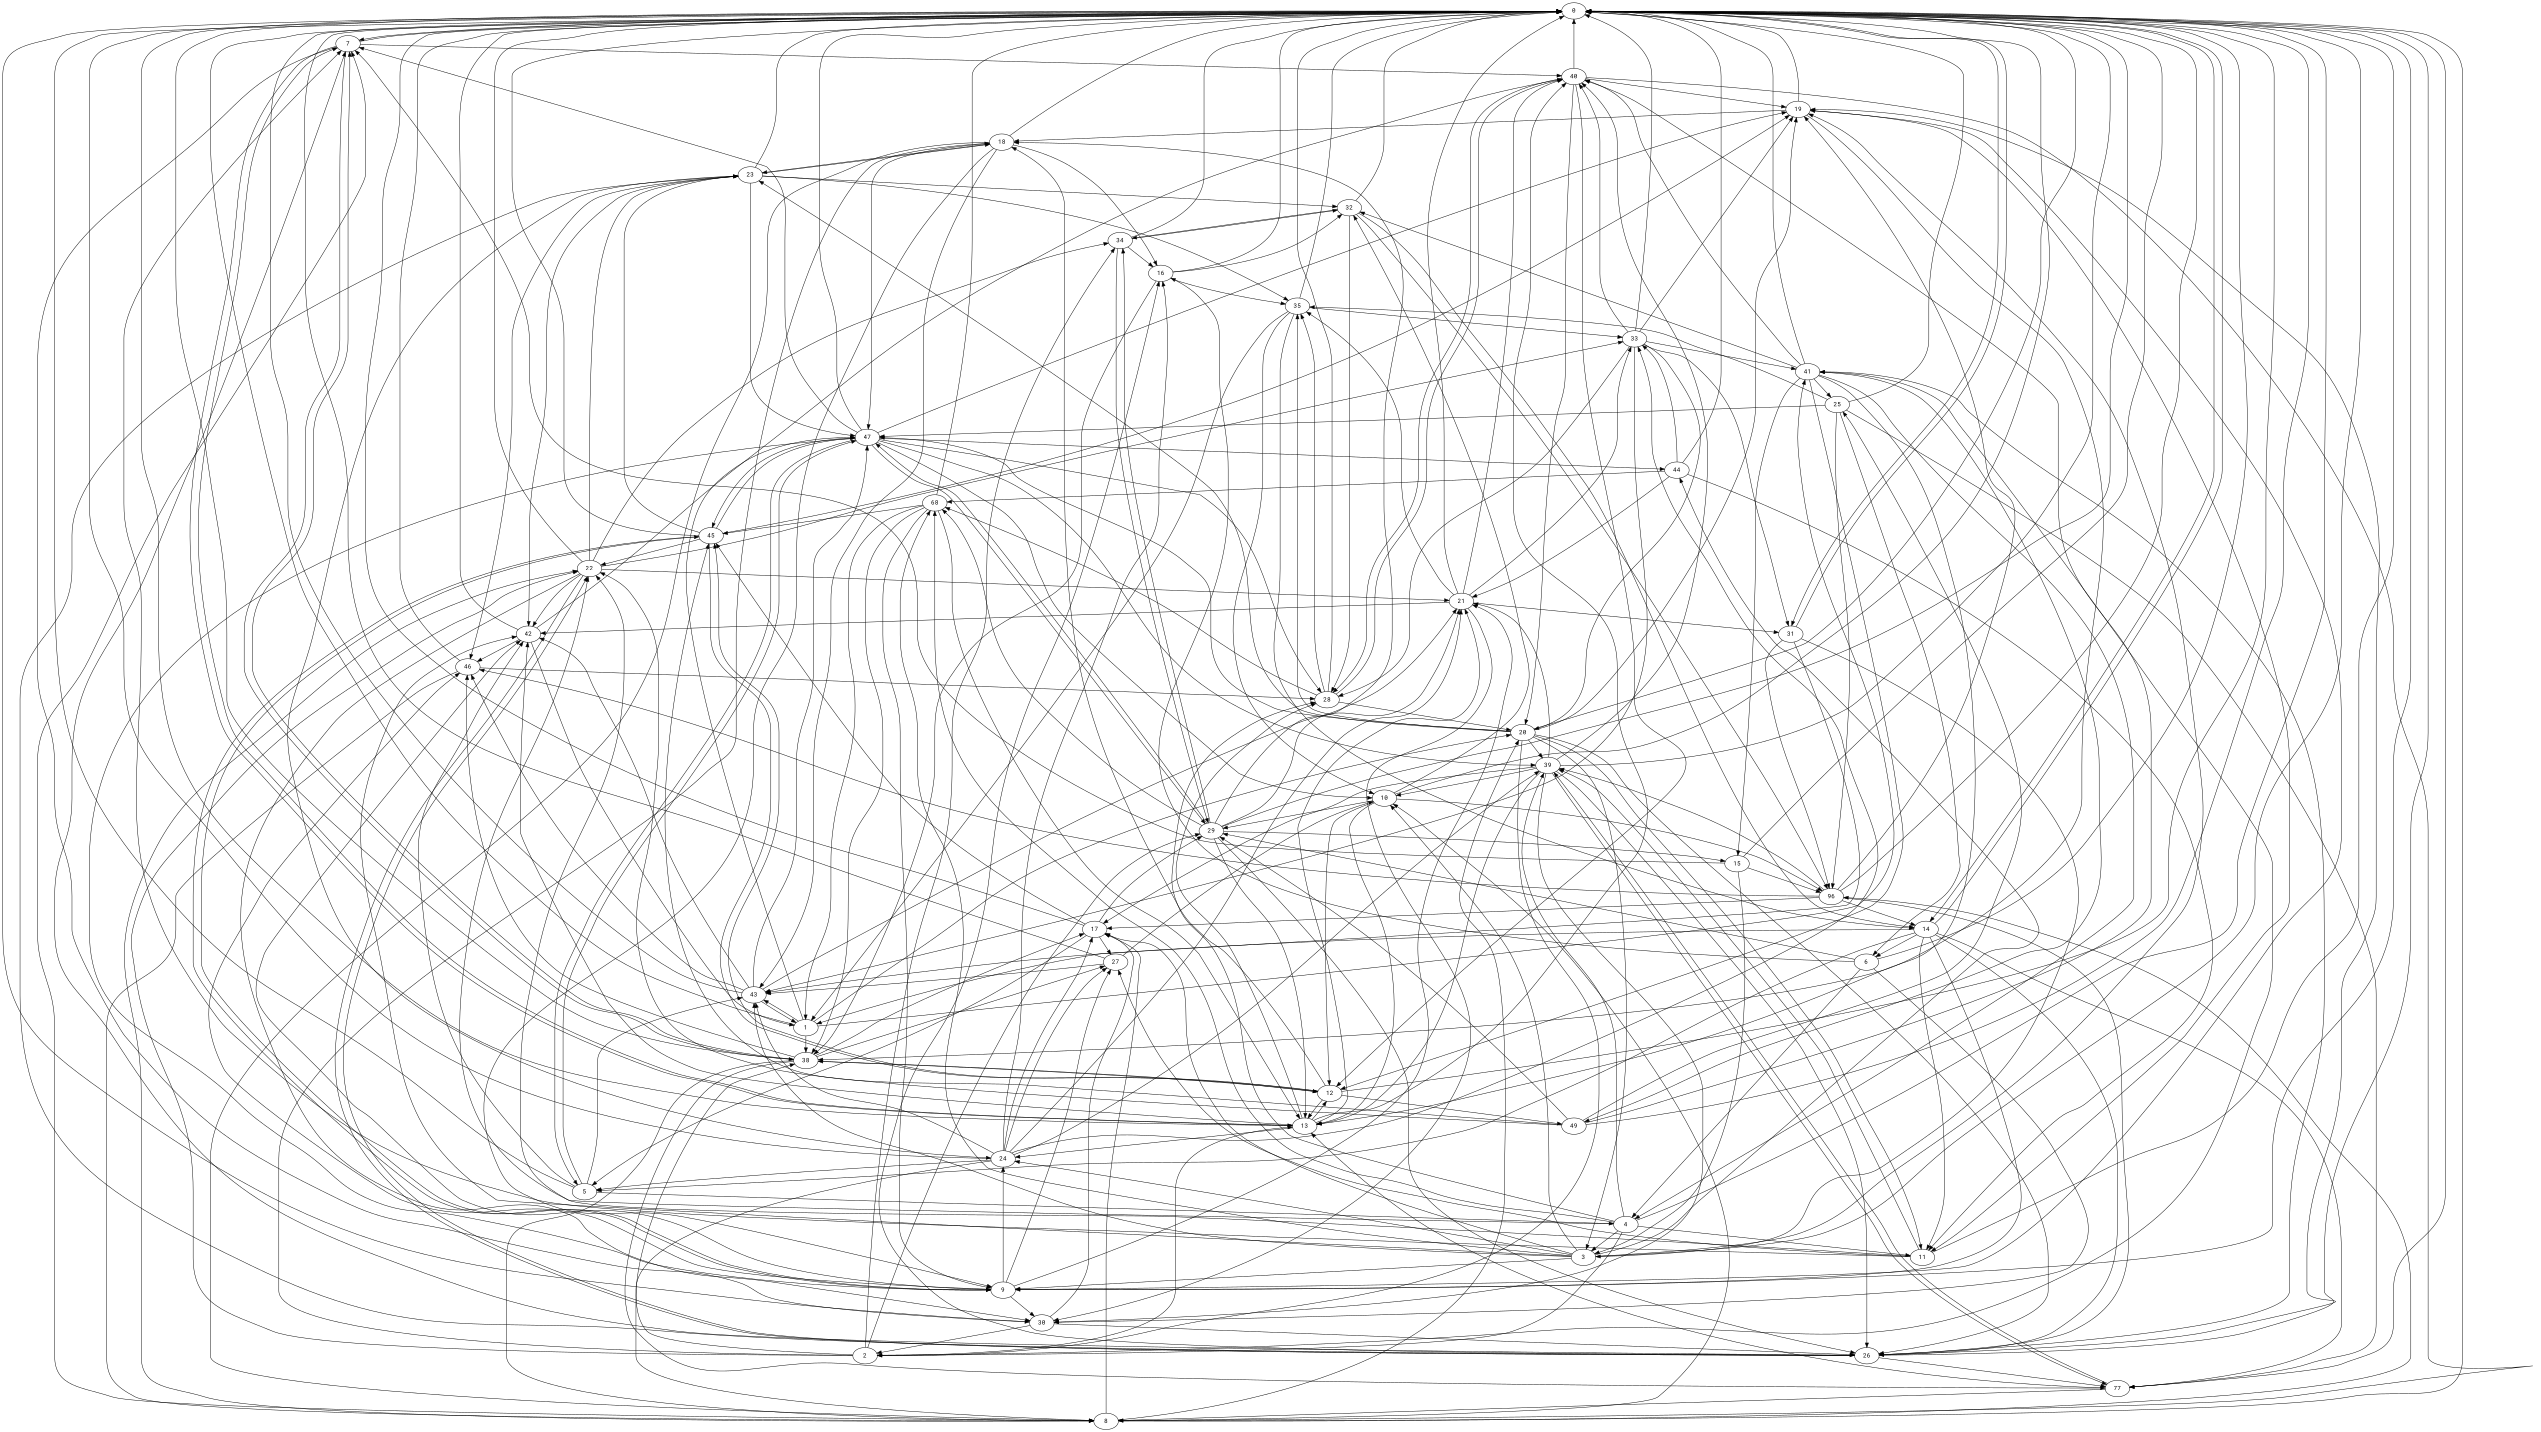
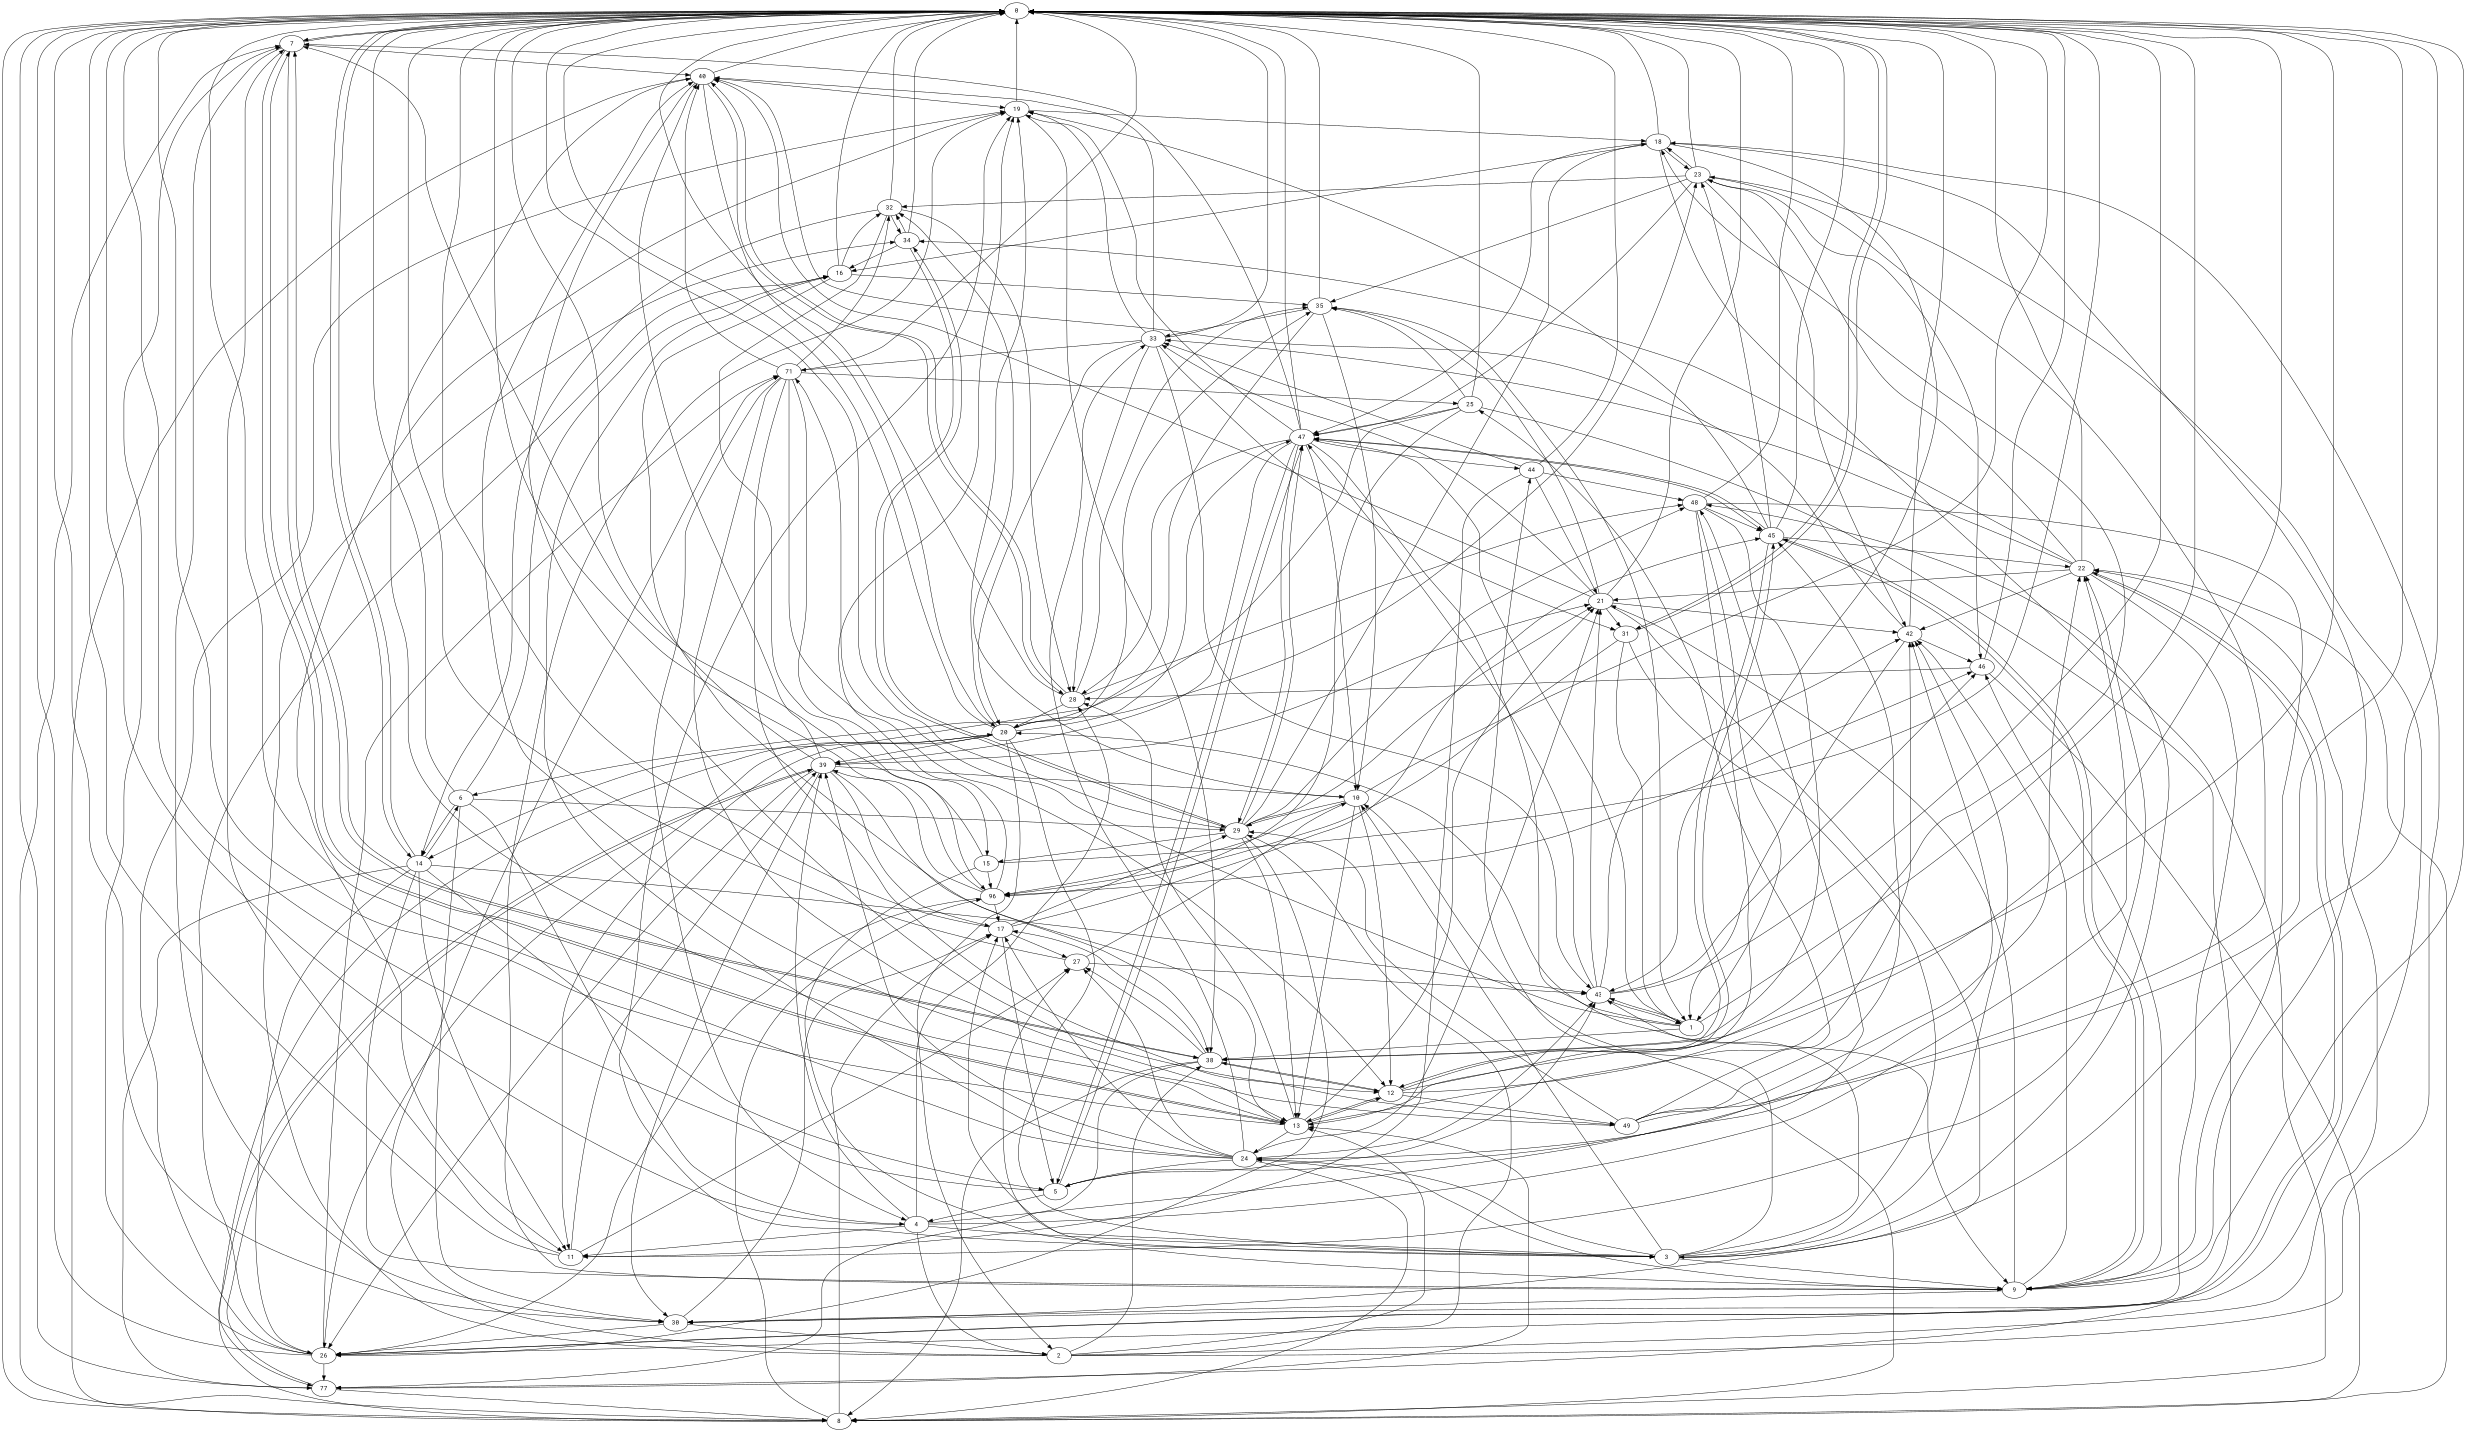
(1808, 372) -> (789, 372)
(935, 503) -> (1695, 503)
(1877, 912) -> (439, 828)
(536, 949) -> none
